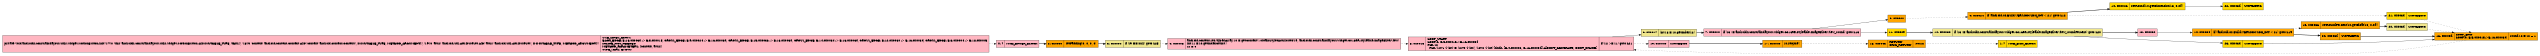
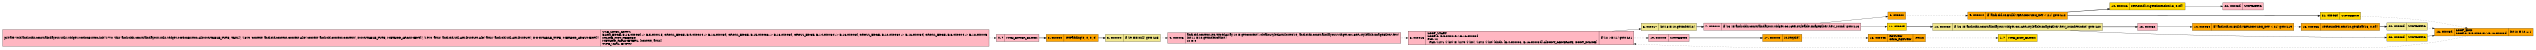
(2243, 6) -> (2243, 6)
(2226, 16) -> (2193, 16)
(2340, 36) -> none
(2523, 36) -> (2521, 32)
